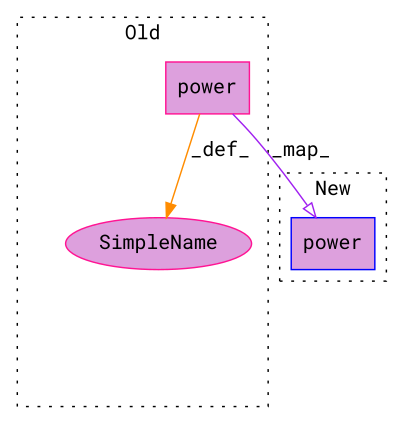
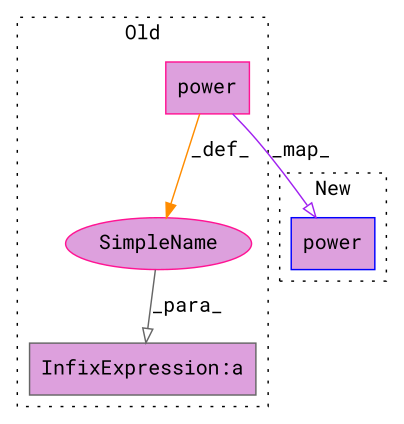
none -> (143, 369)
